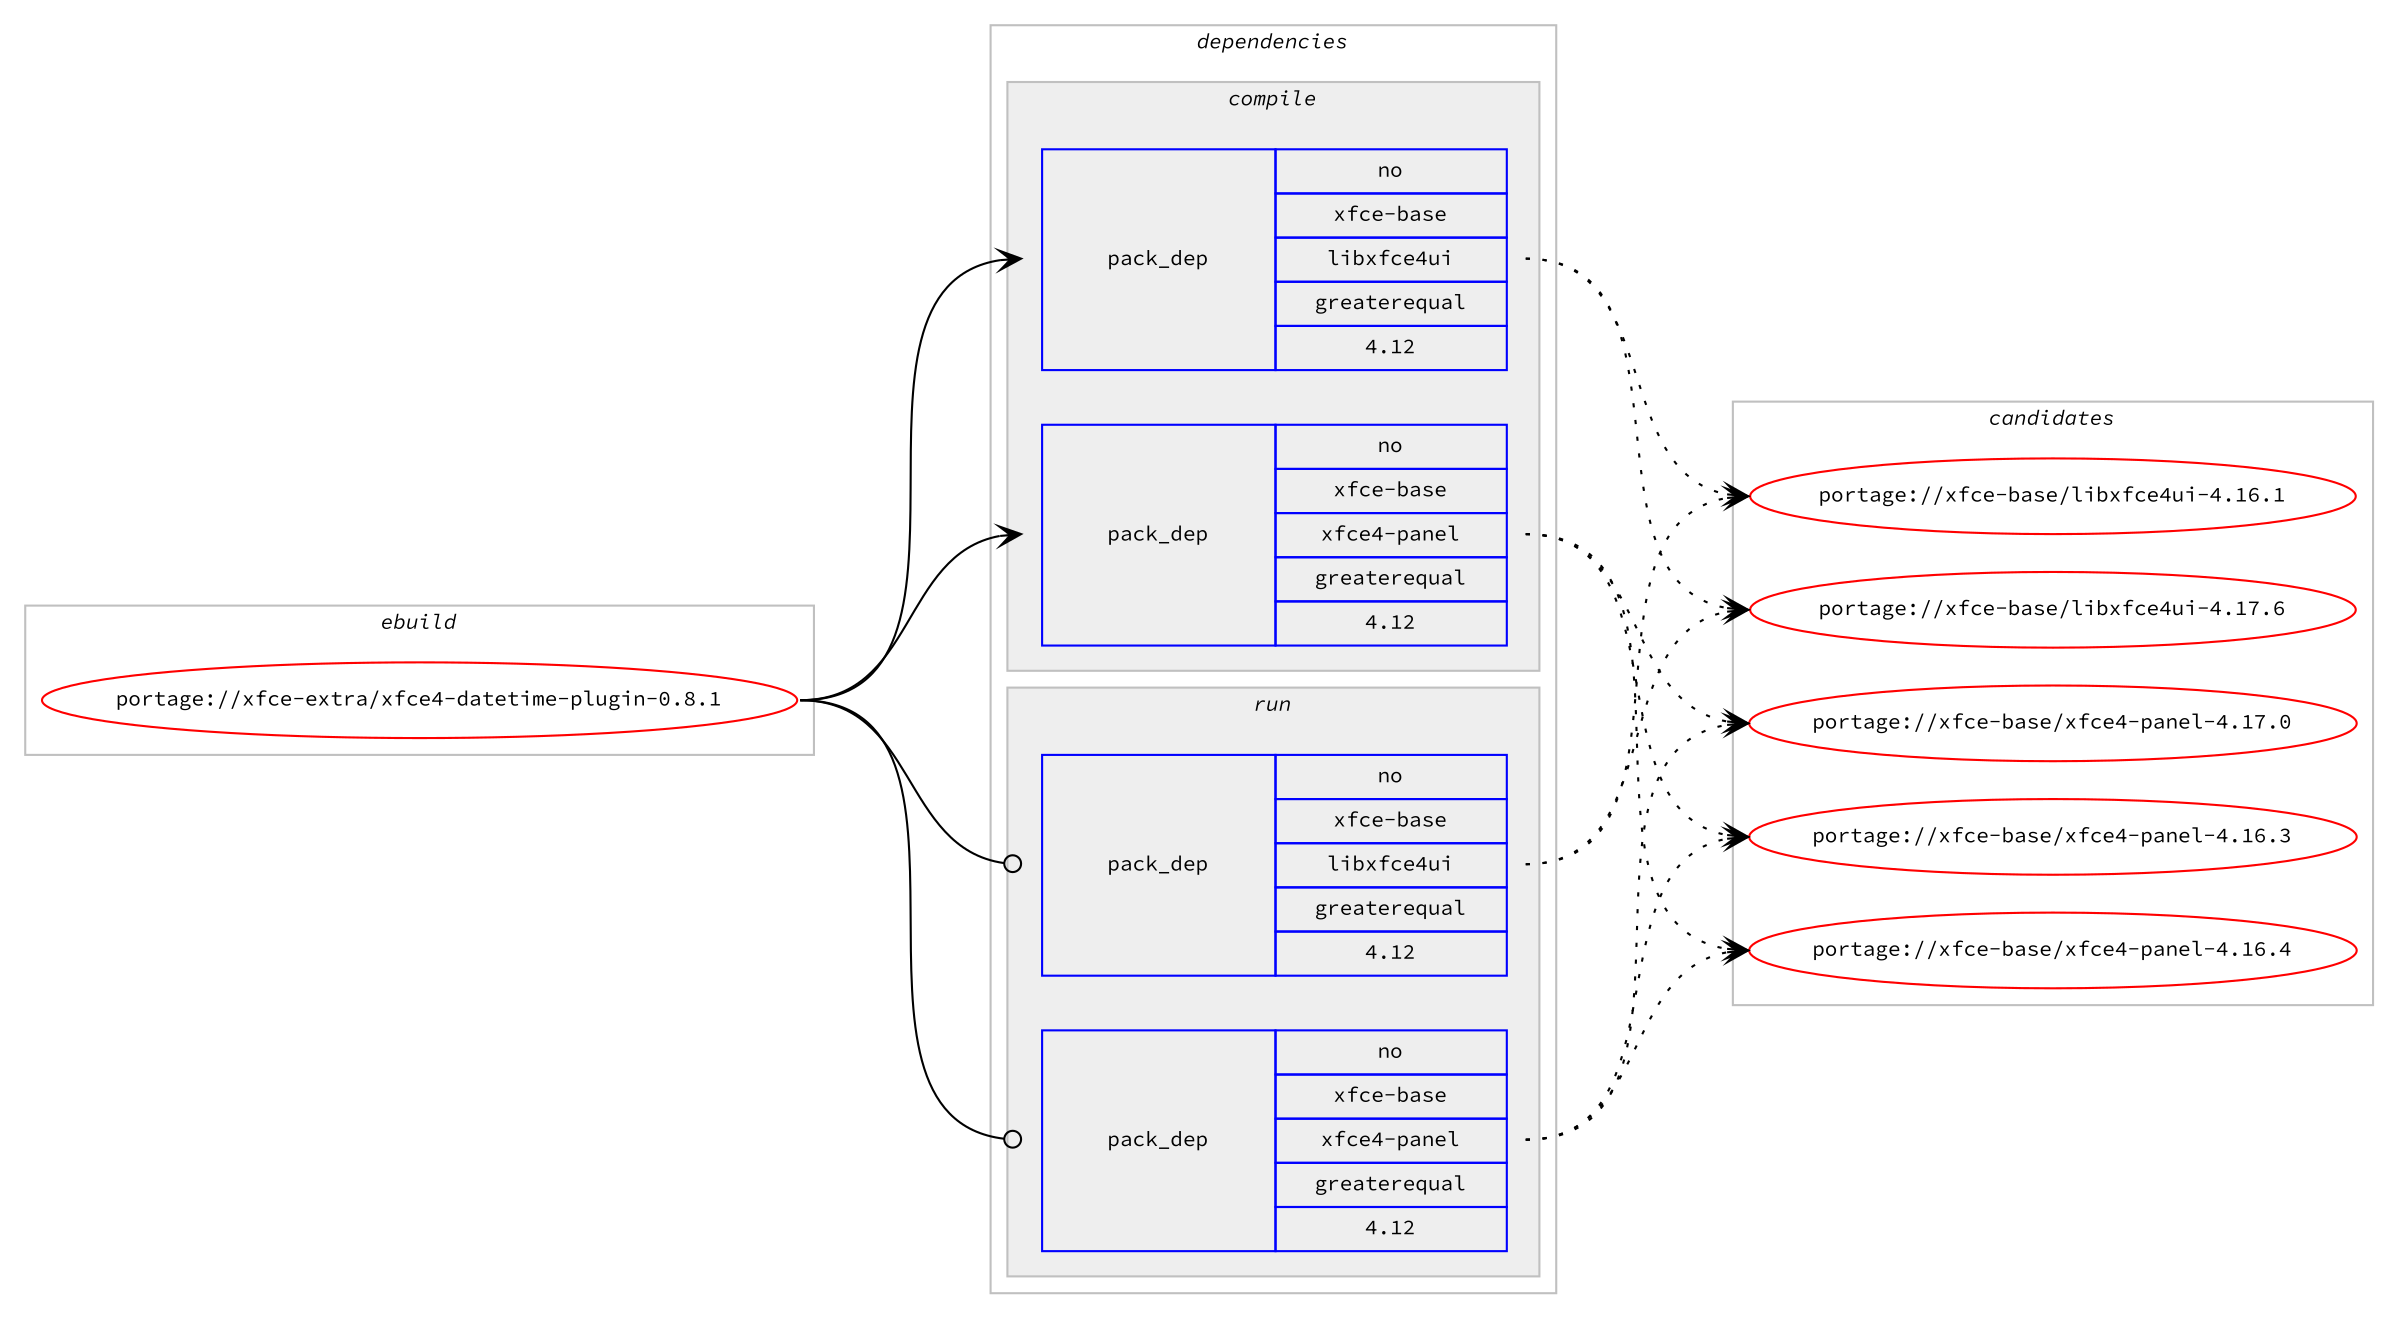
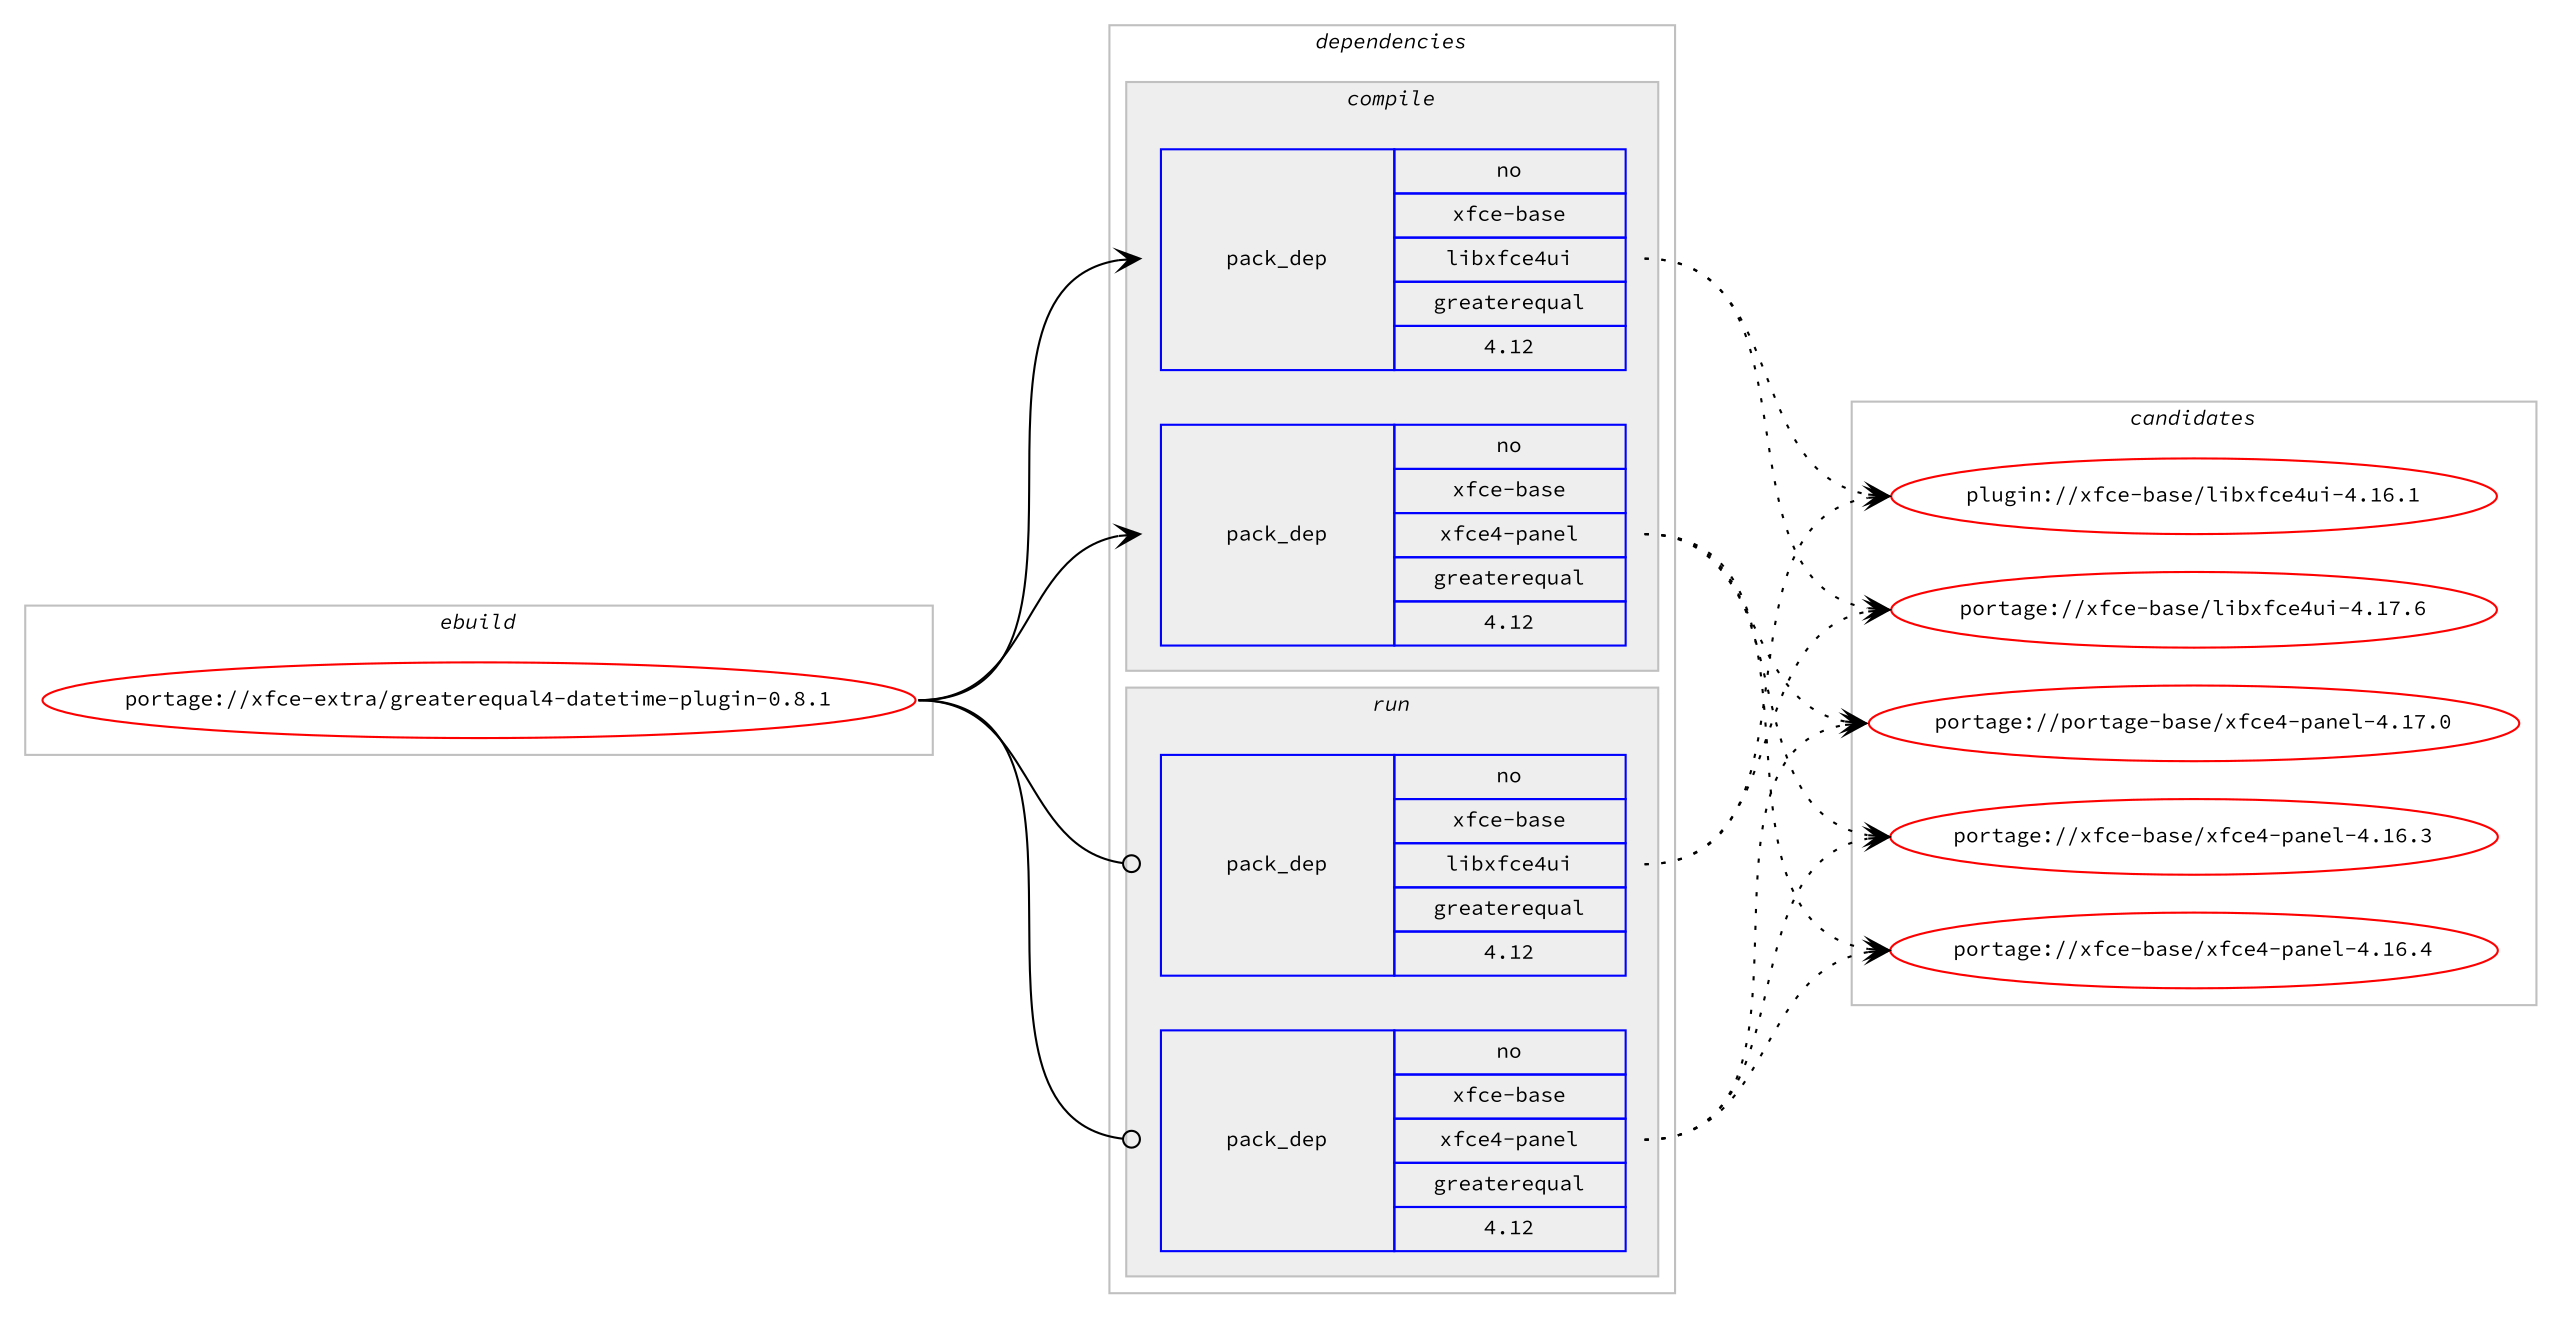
(2053, 496) -> (2194, 496)
(420, 700) -> (479, 700)
(2053, 723) -> (2194, 723)
